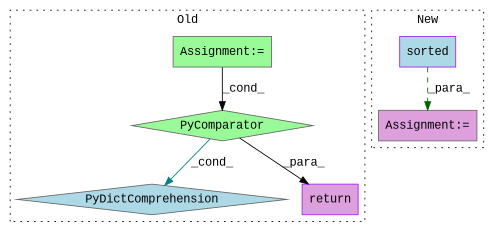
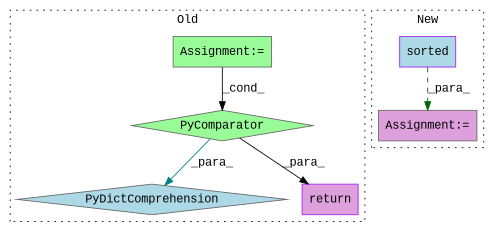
(212, 163) -> (212, 163)
